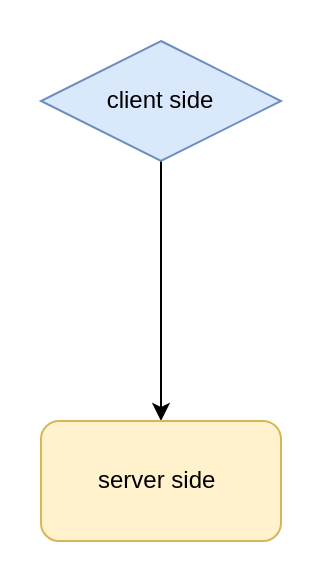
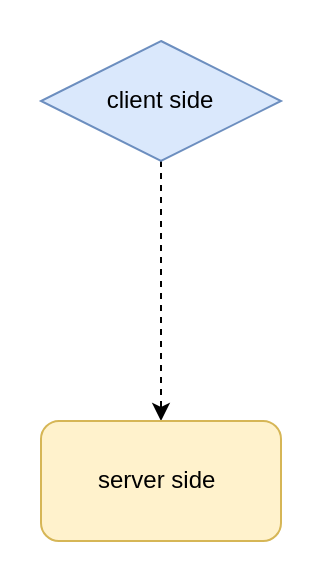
(161, 282) -> (161, 282)
